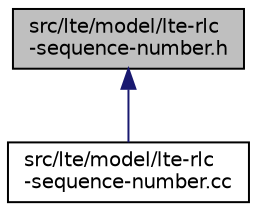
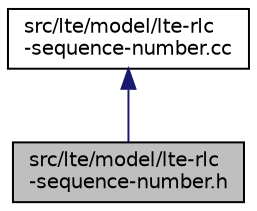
(128, 116) -> (128, 116)
